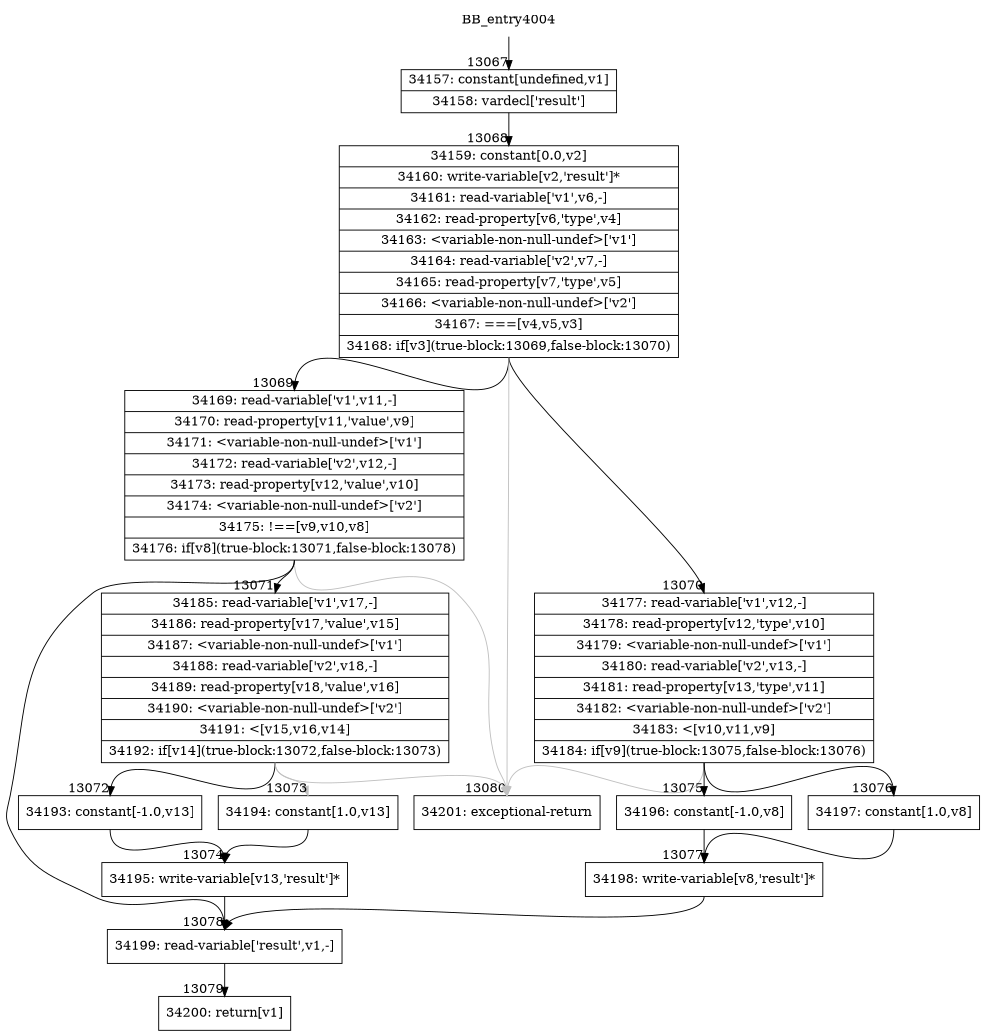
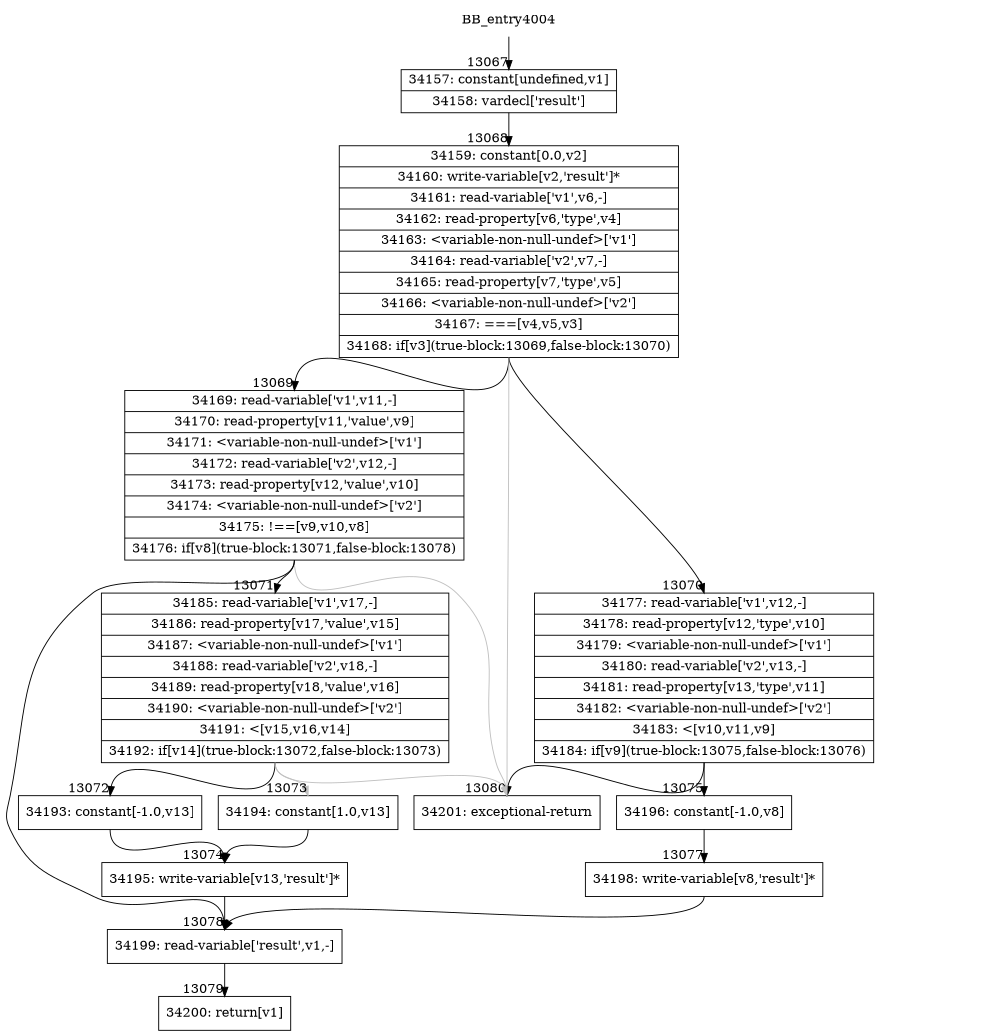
(610, 780) -> (610, 780)
(894, 813) -> none
